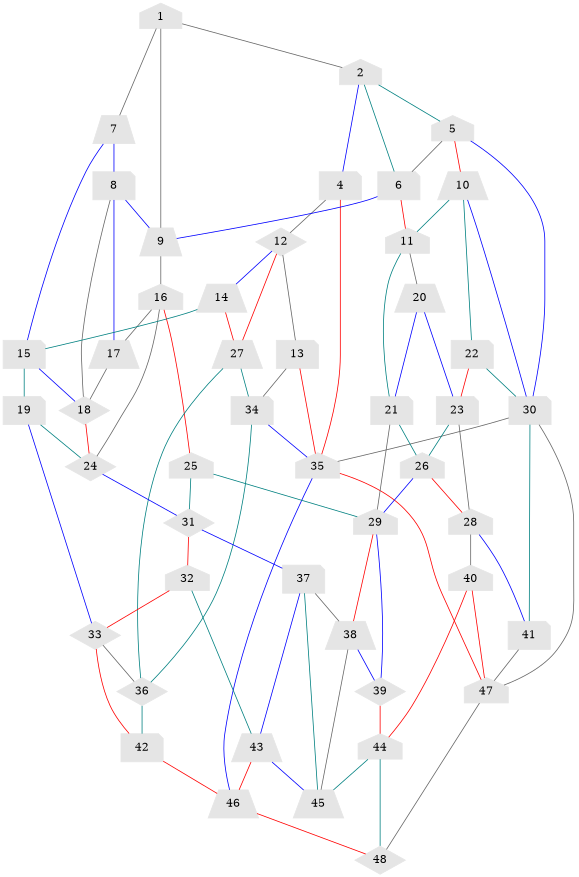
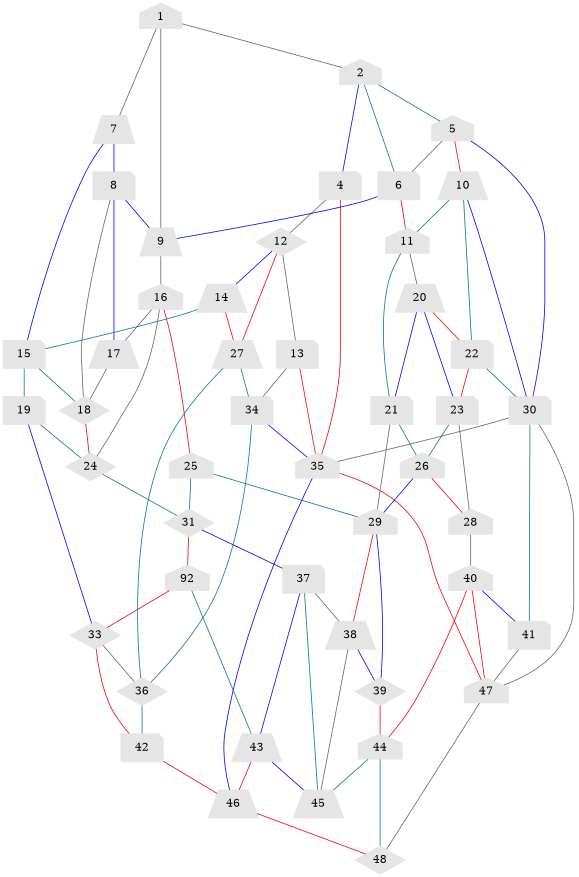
none -> (446, 326)
(57, 385) -> (57, 385)
(140, 495) -> (140, 495)
(505, 576) -> (499, 606)
(187, 579) -> (187, 579)
